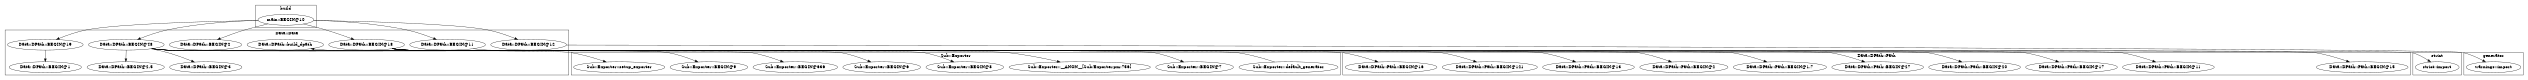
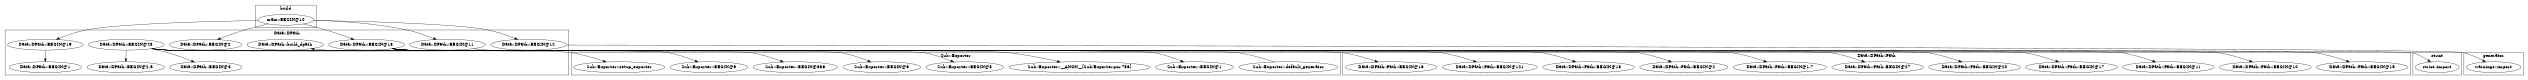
(198, 25) -> none
(287, 33) -> (287, 33)
(1195, 67) -> (1195, 67)
none -> (2265, 67)
